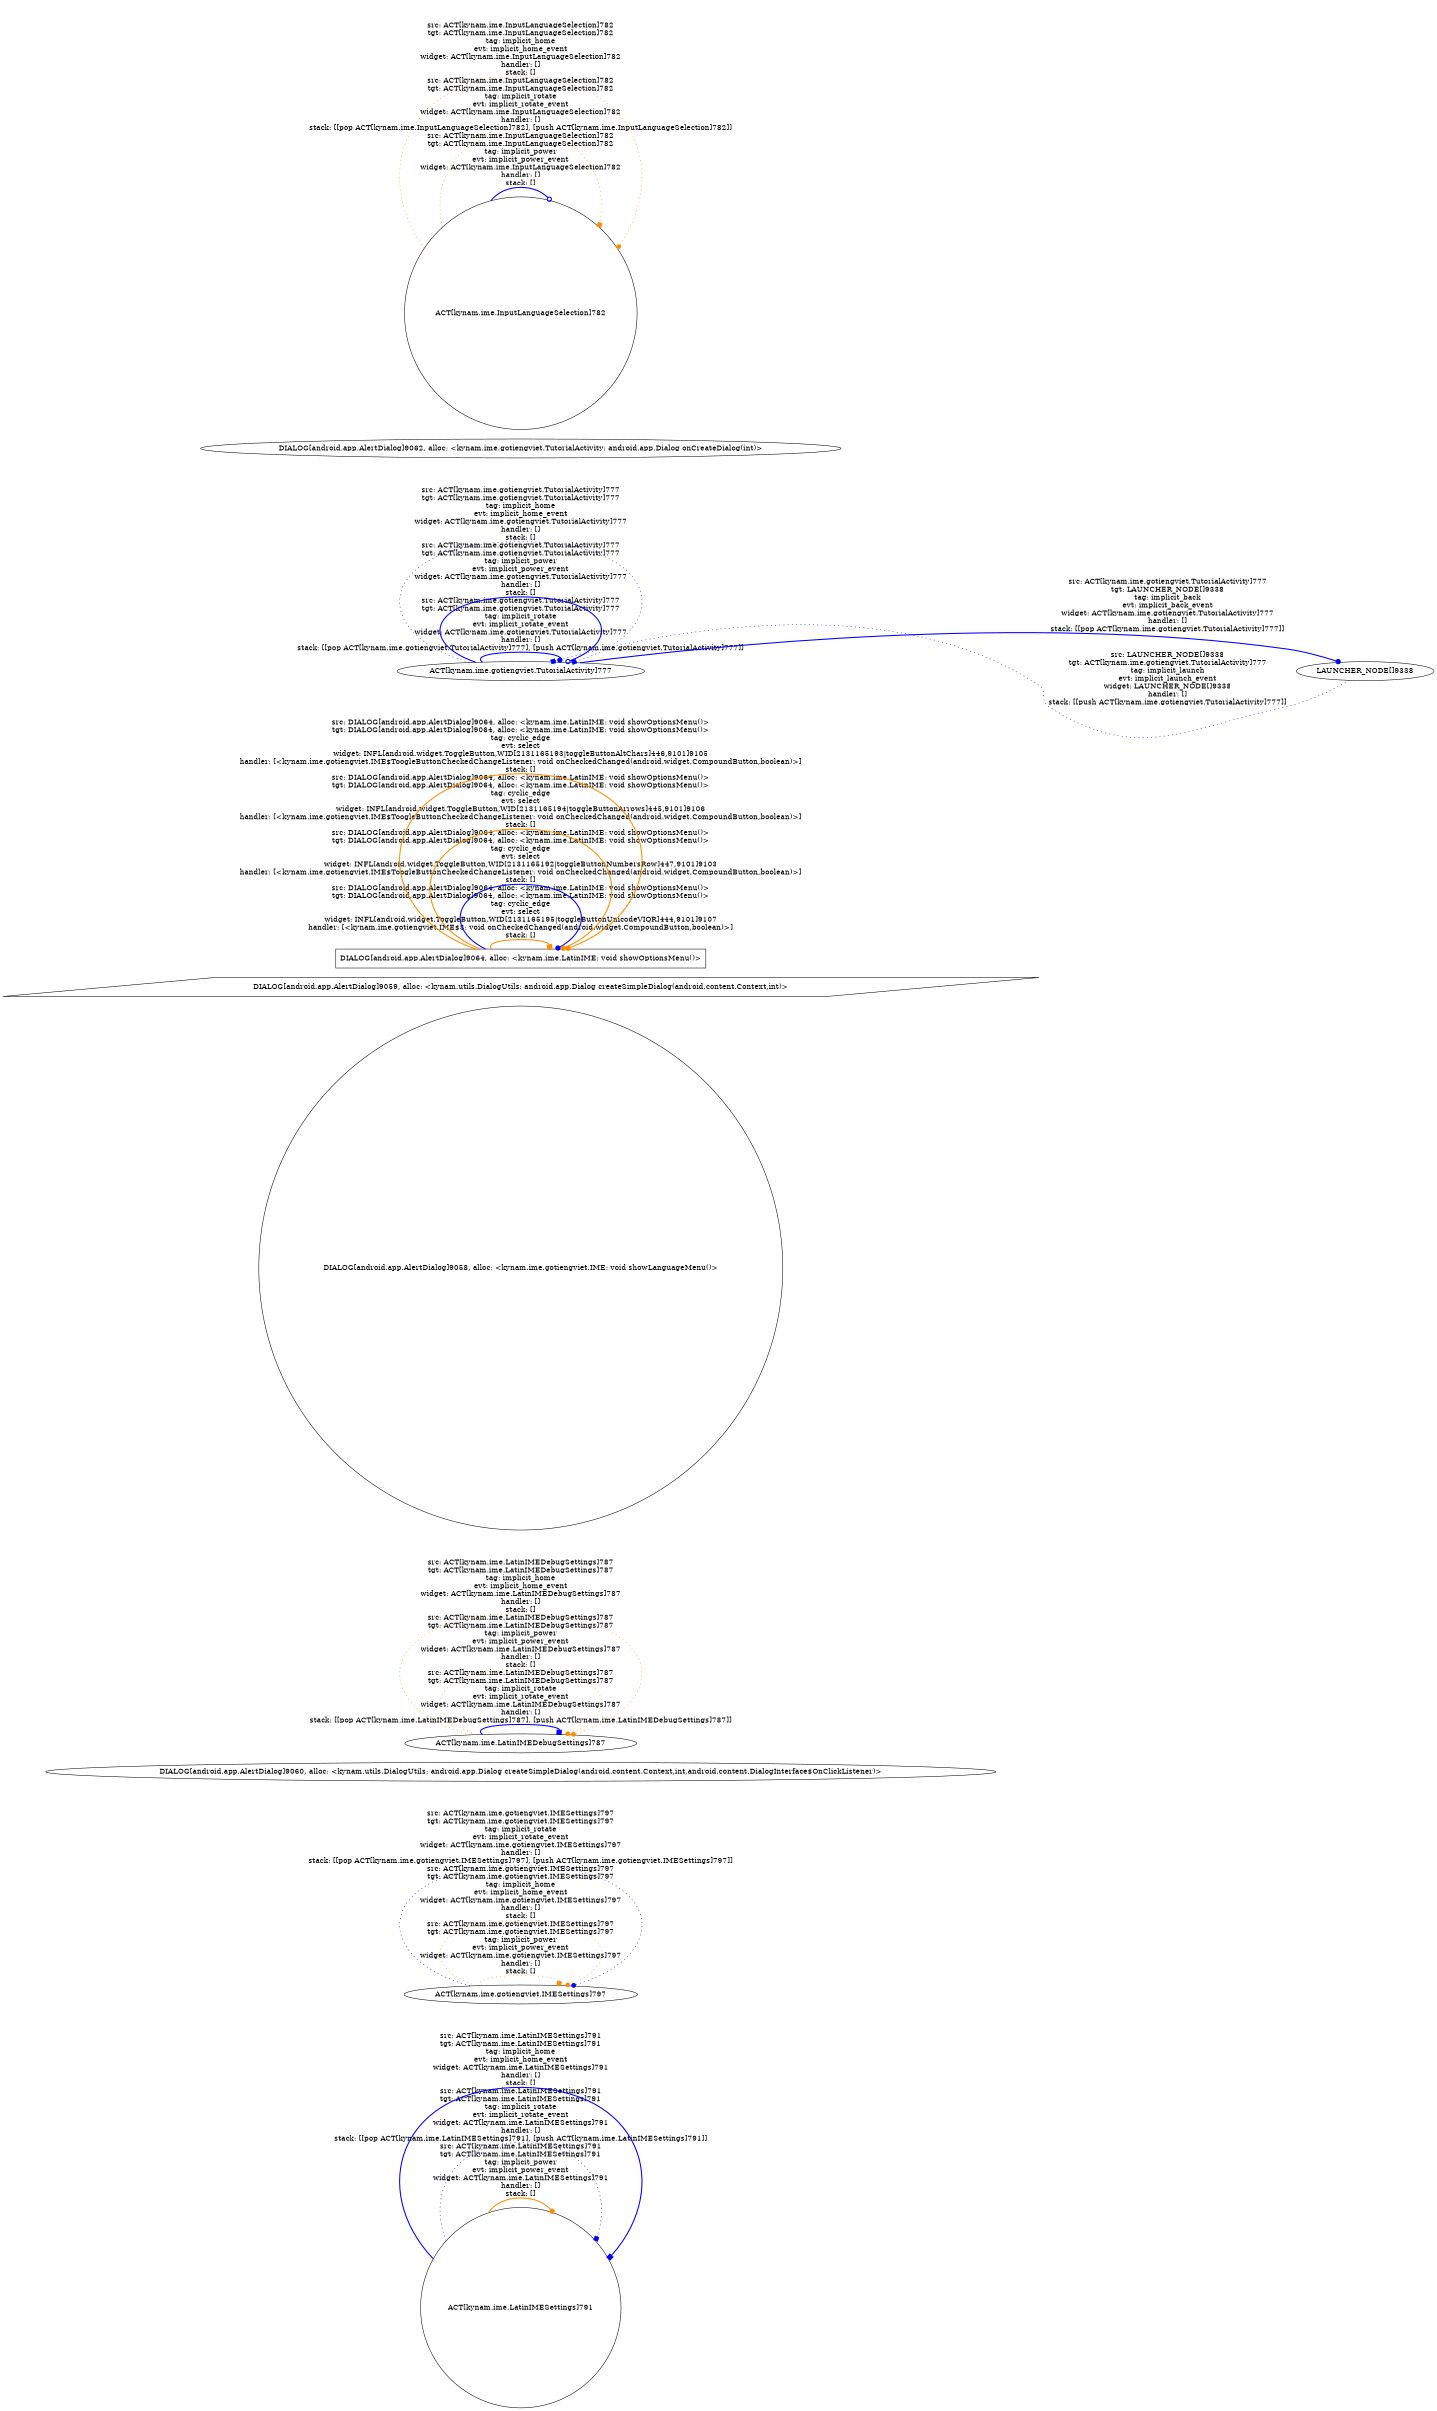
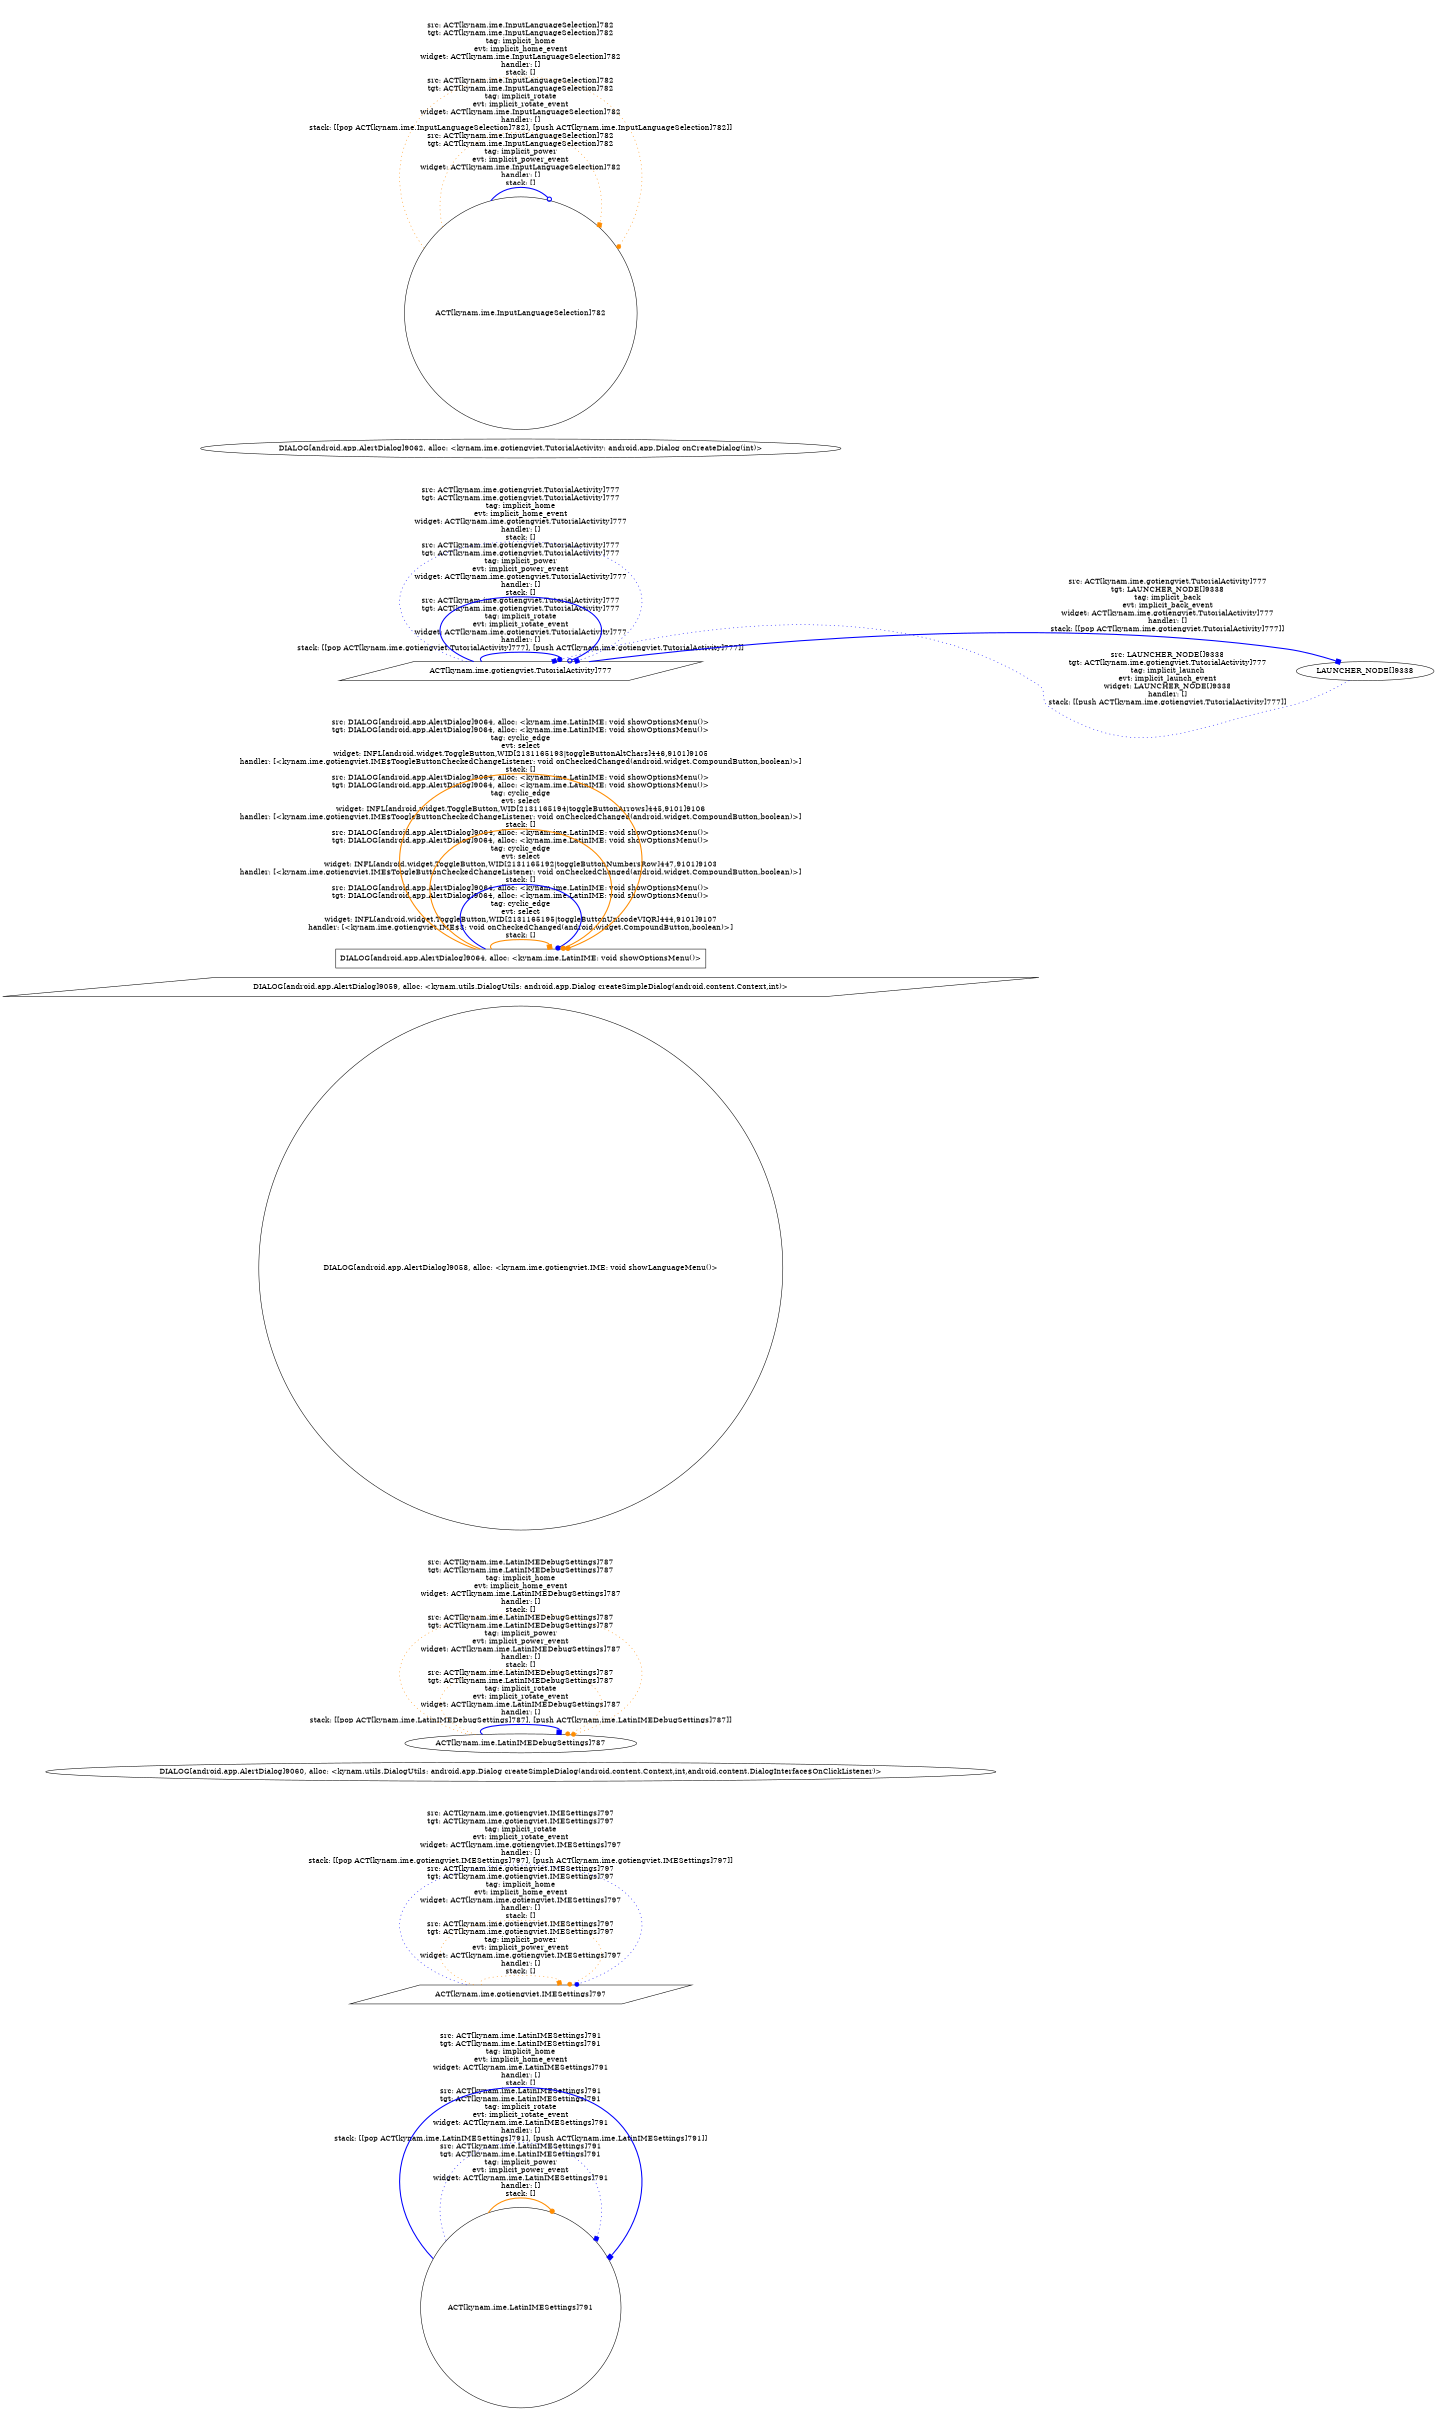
(958, 634) -> (963, 634)
(521, 671) -> (521, 671)
(521, 1994) -> (521, 1994)
